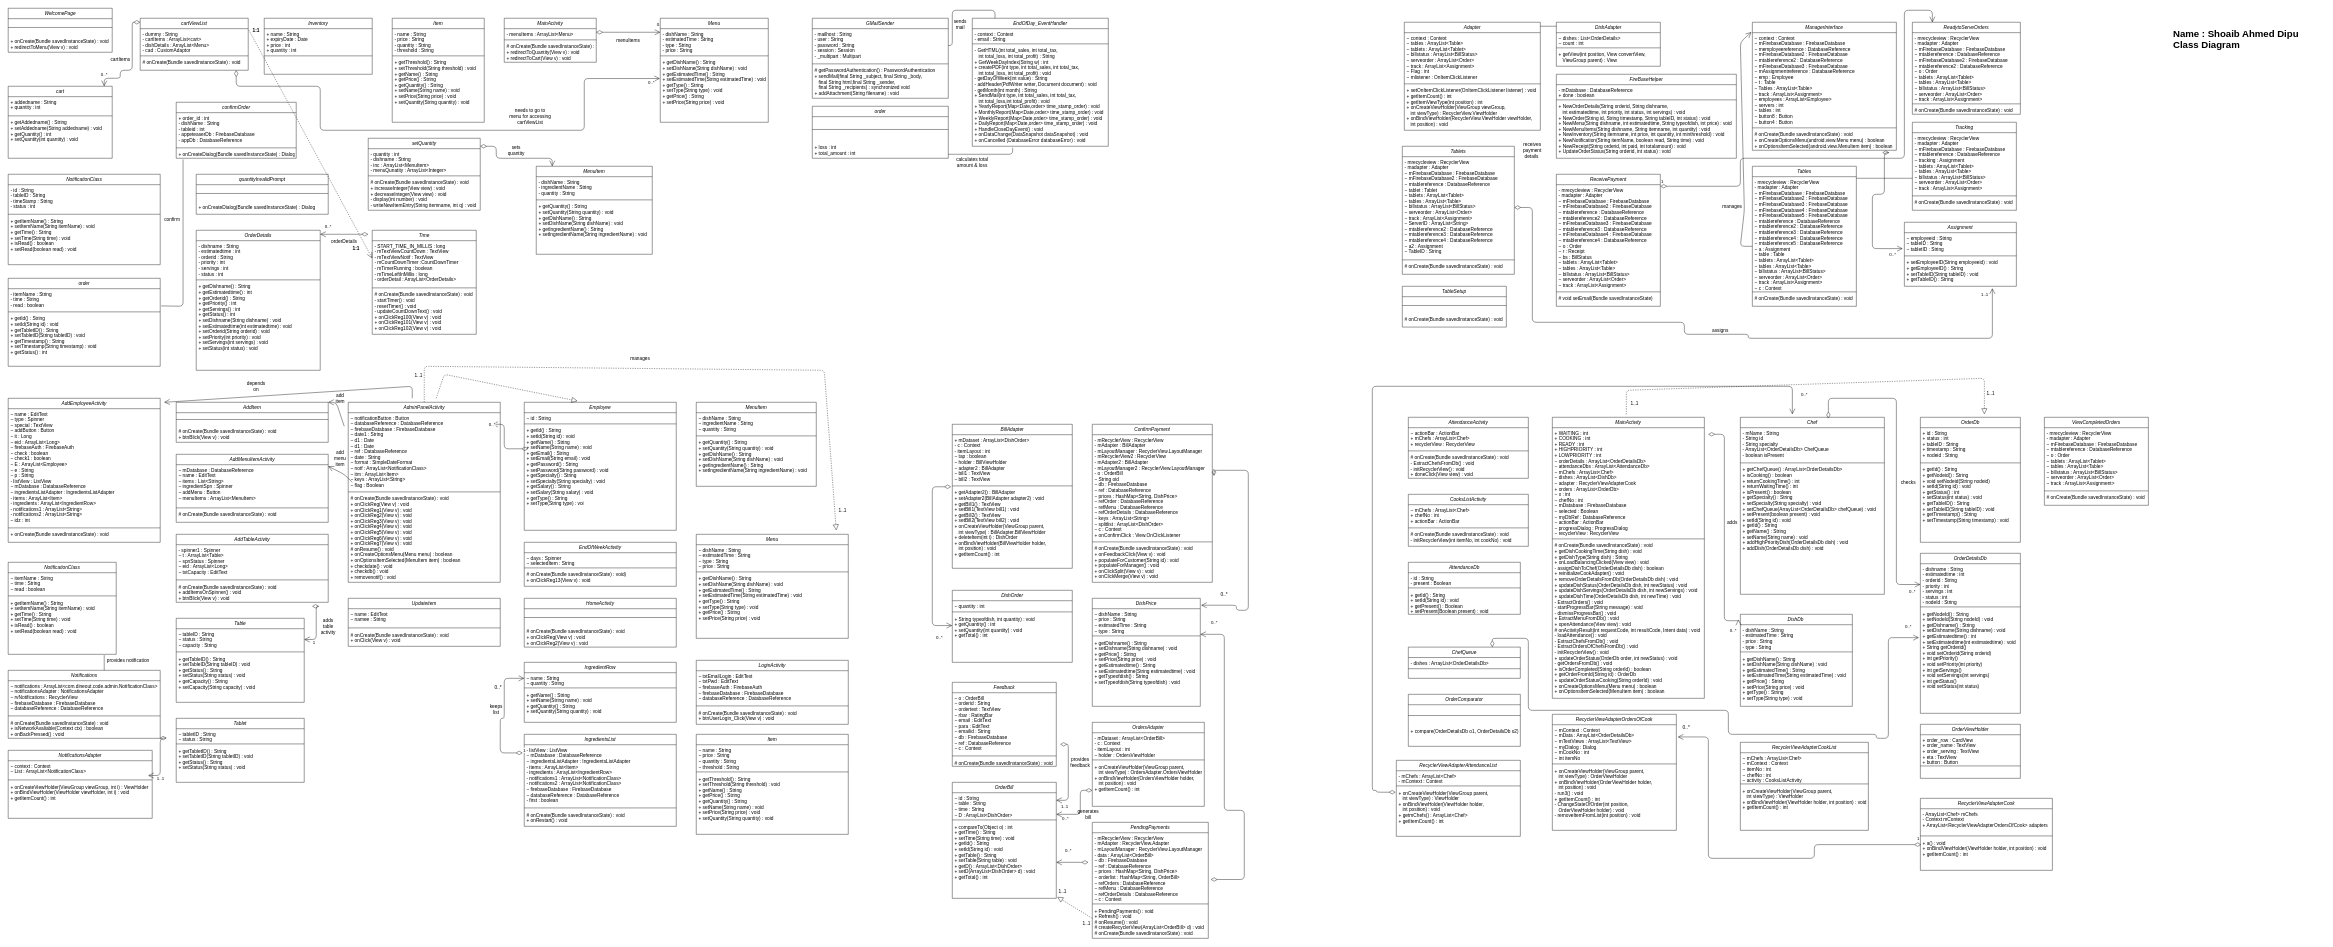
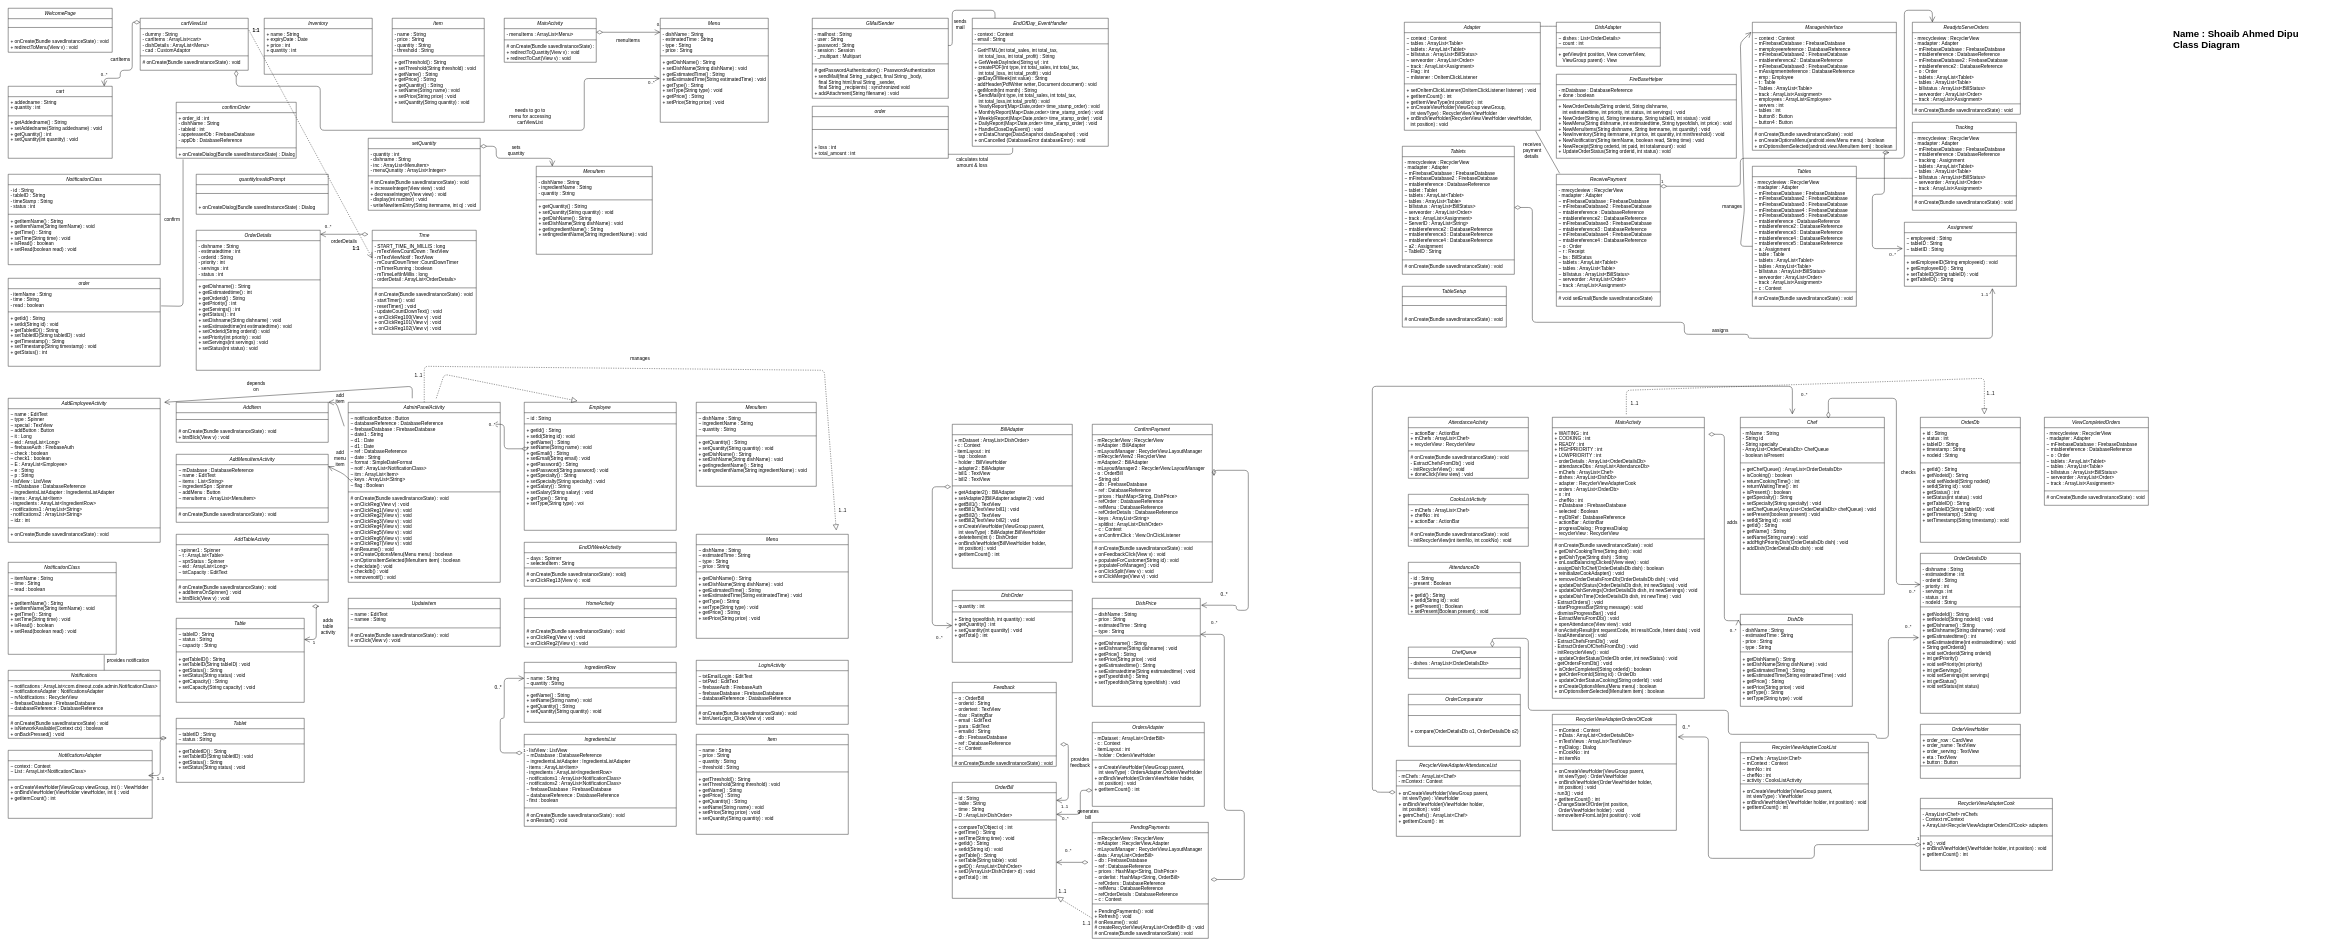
none -> (1548, 153)
(1908, 482) -> (1908, 472)
(496, 709) -> none
